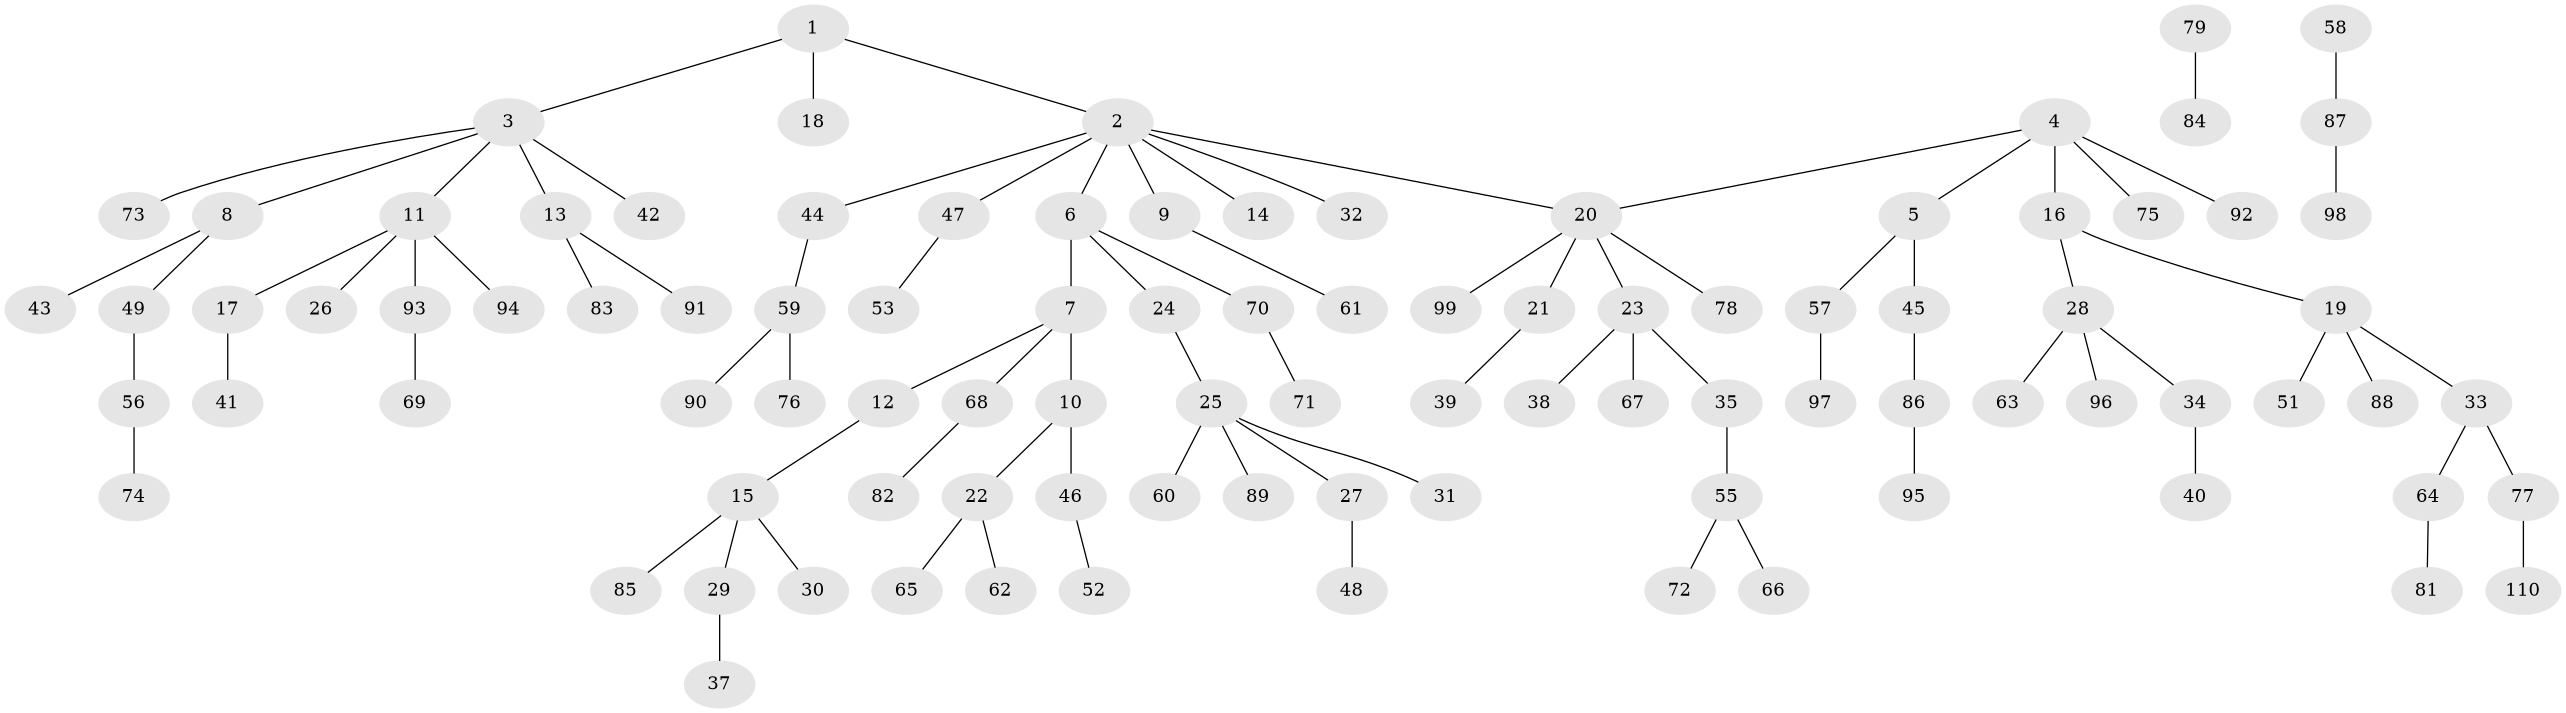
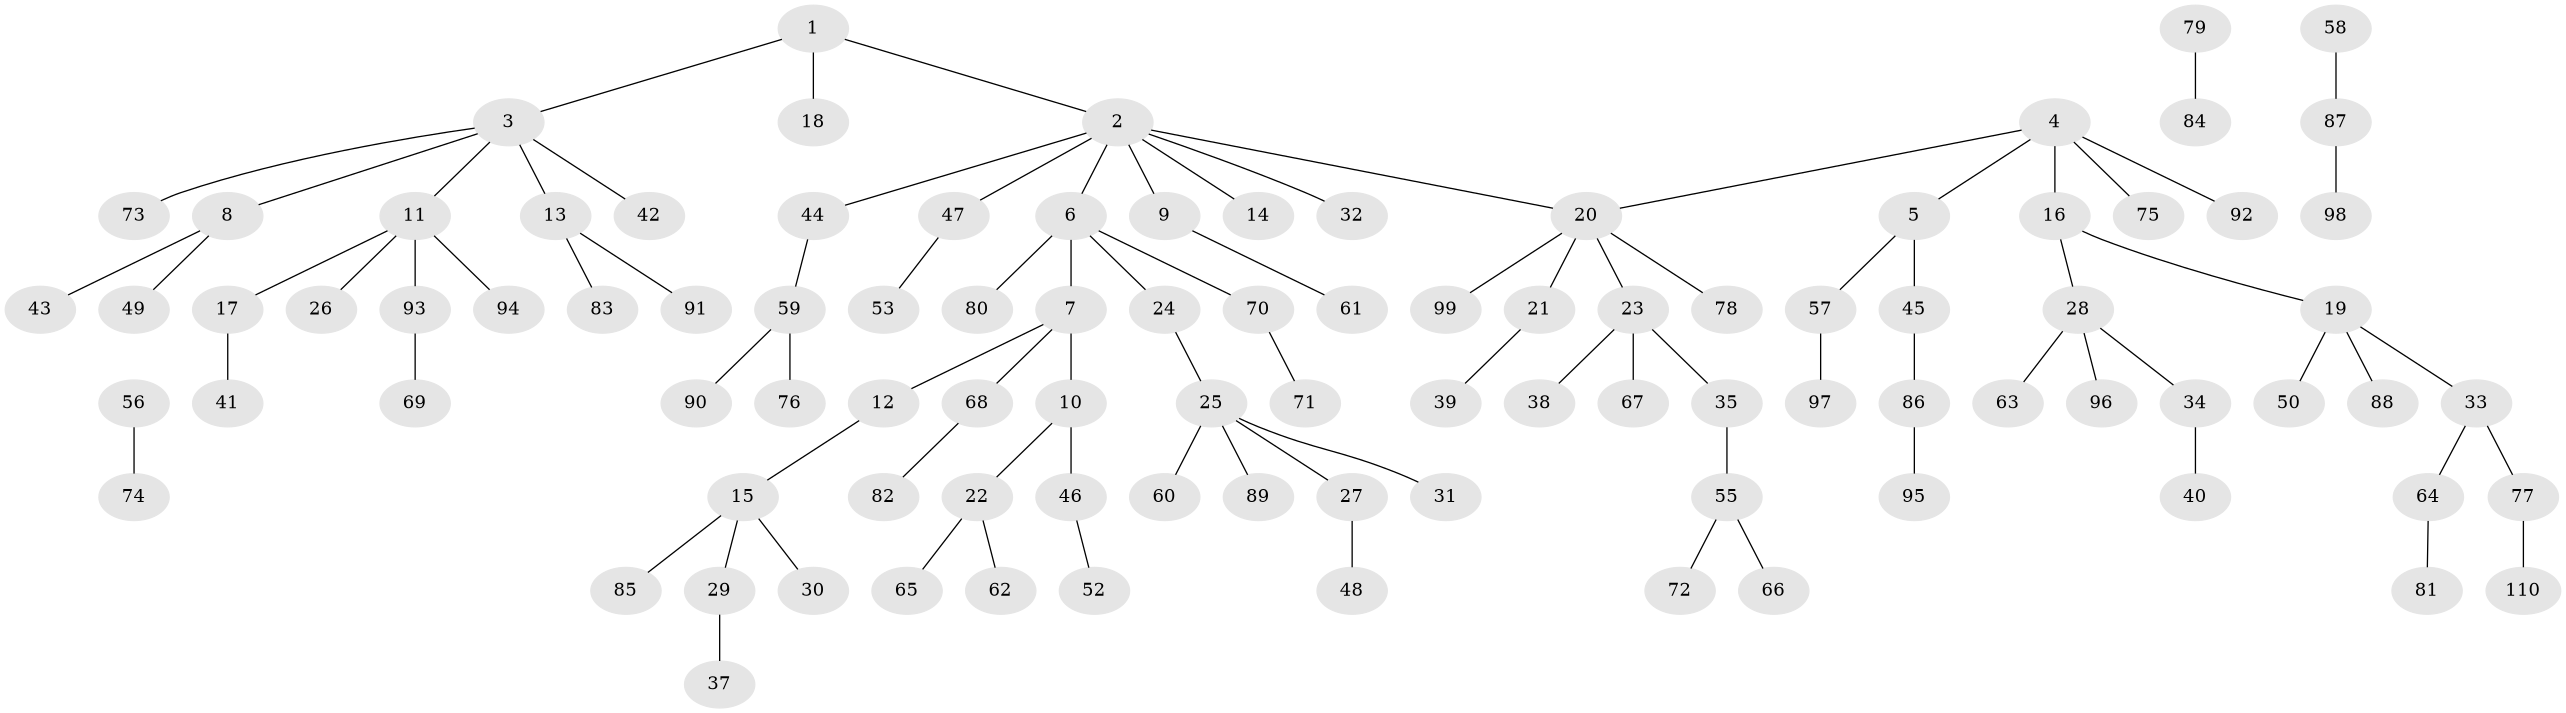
none -> (977, 310)
(134, 357) -> none
(2289, 403) -> (2289, 403)
